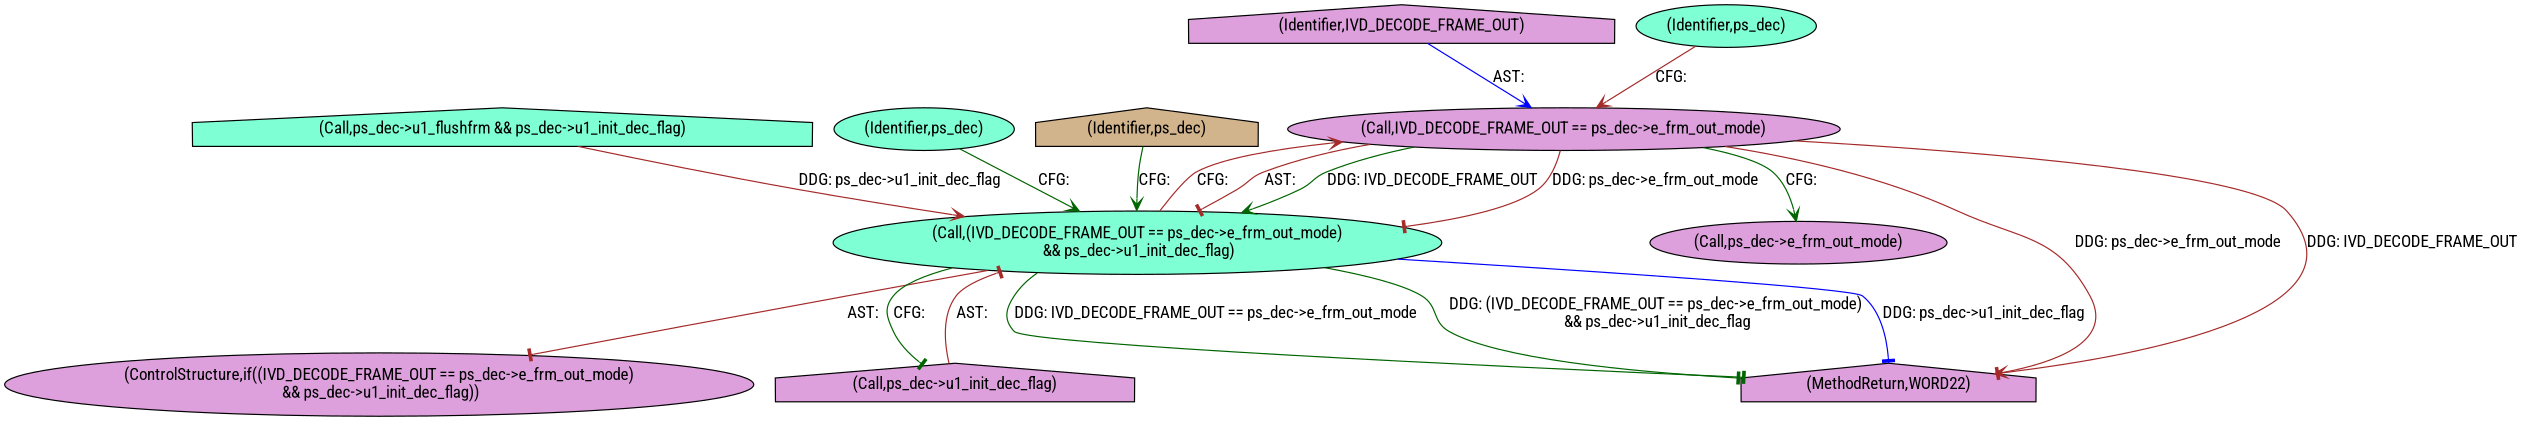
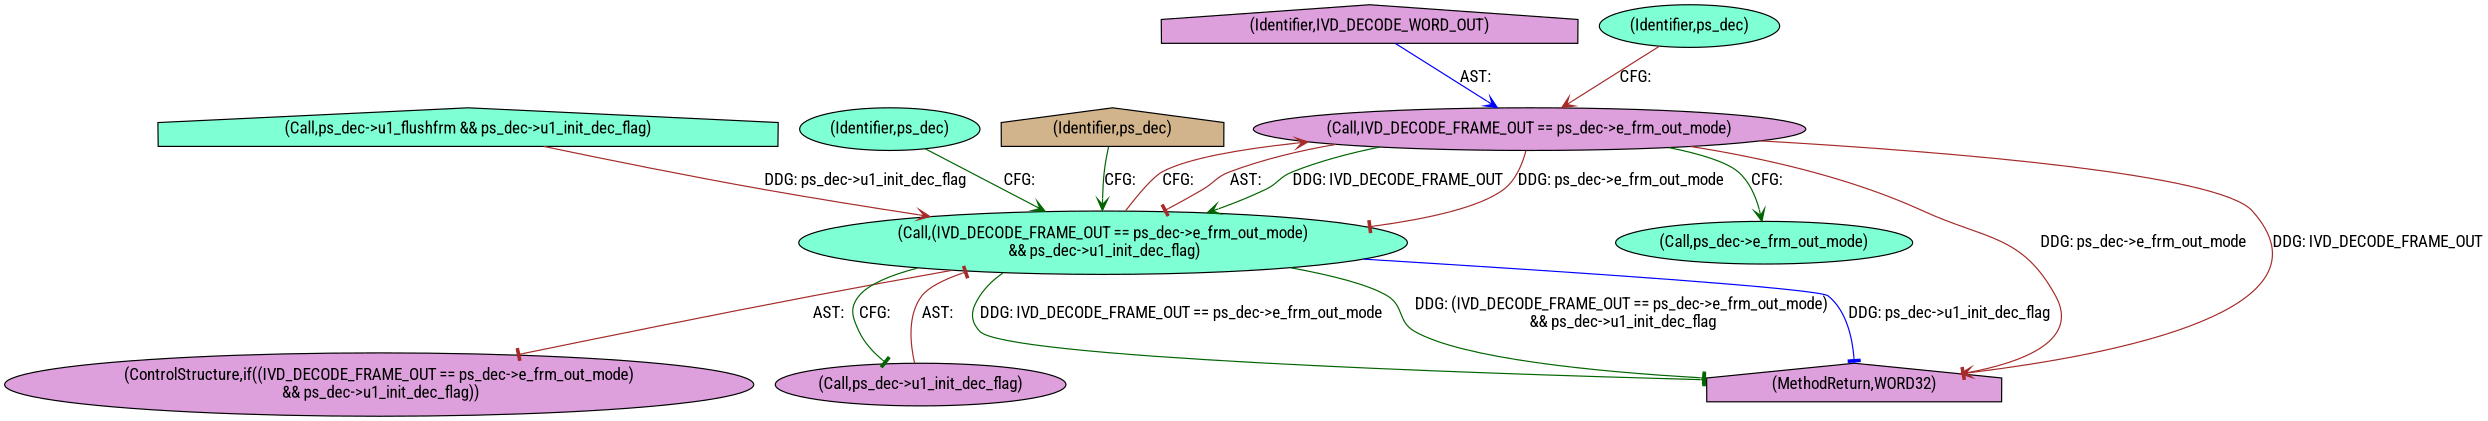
(1402, 26) -> (1370, 26)
(1799, 243) -> (1764, 243)
(955, 385) -> (921, 385)
(1889, 385) -> (1854, 385)
